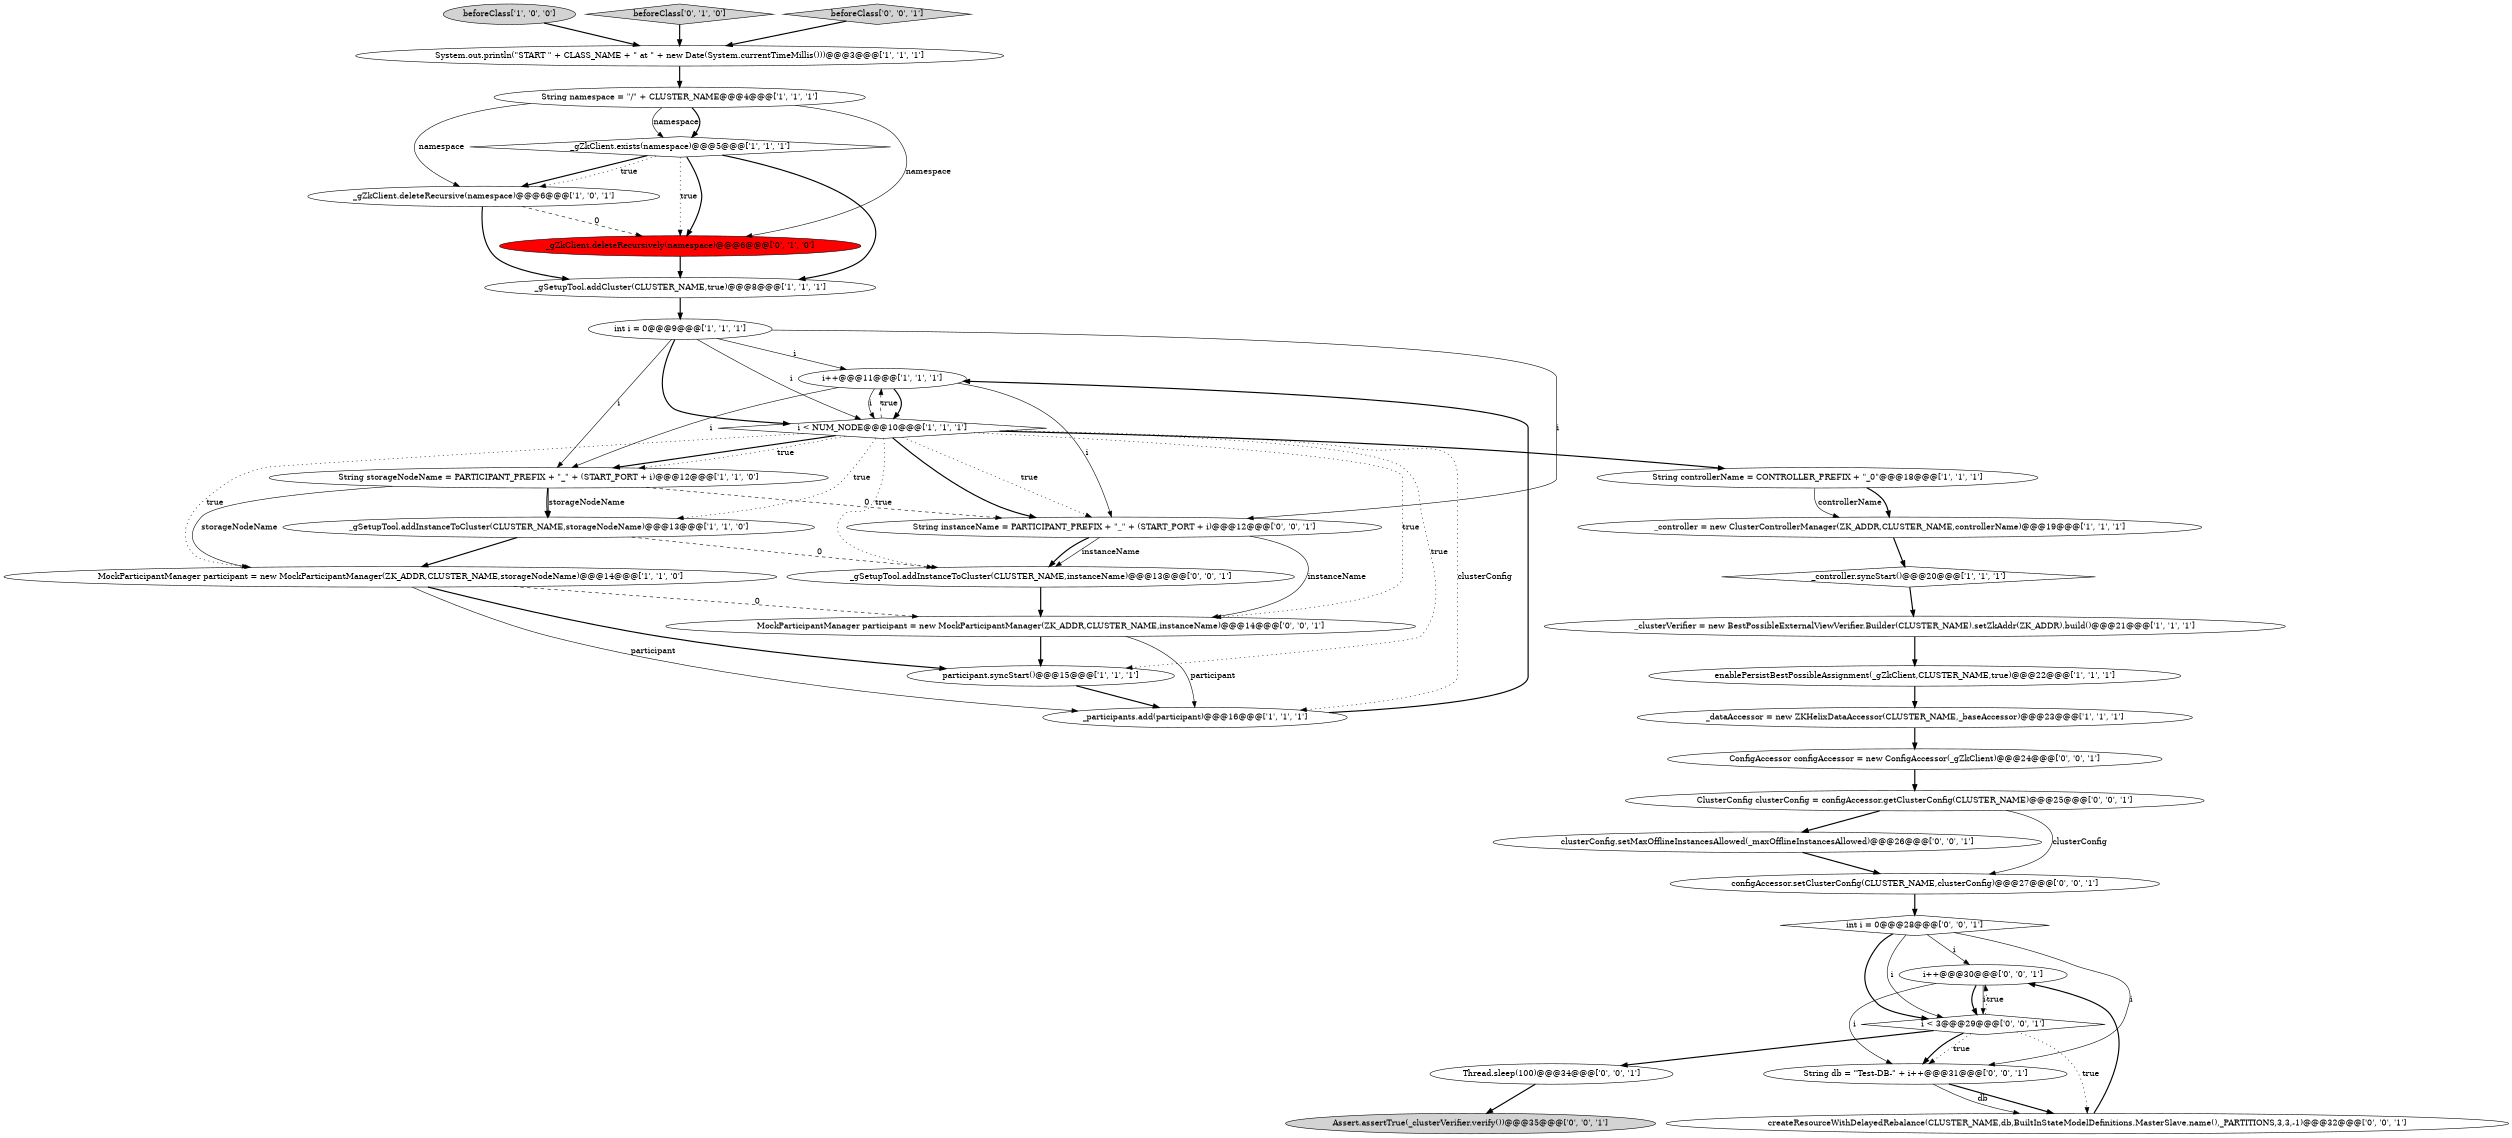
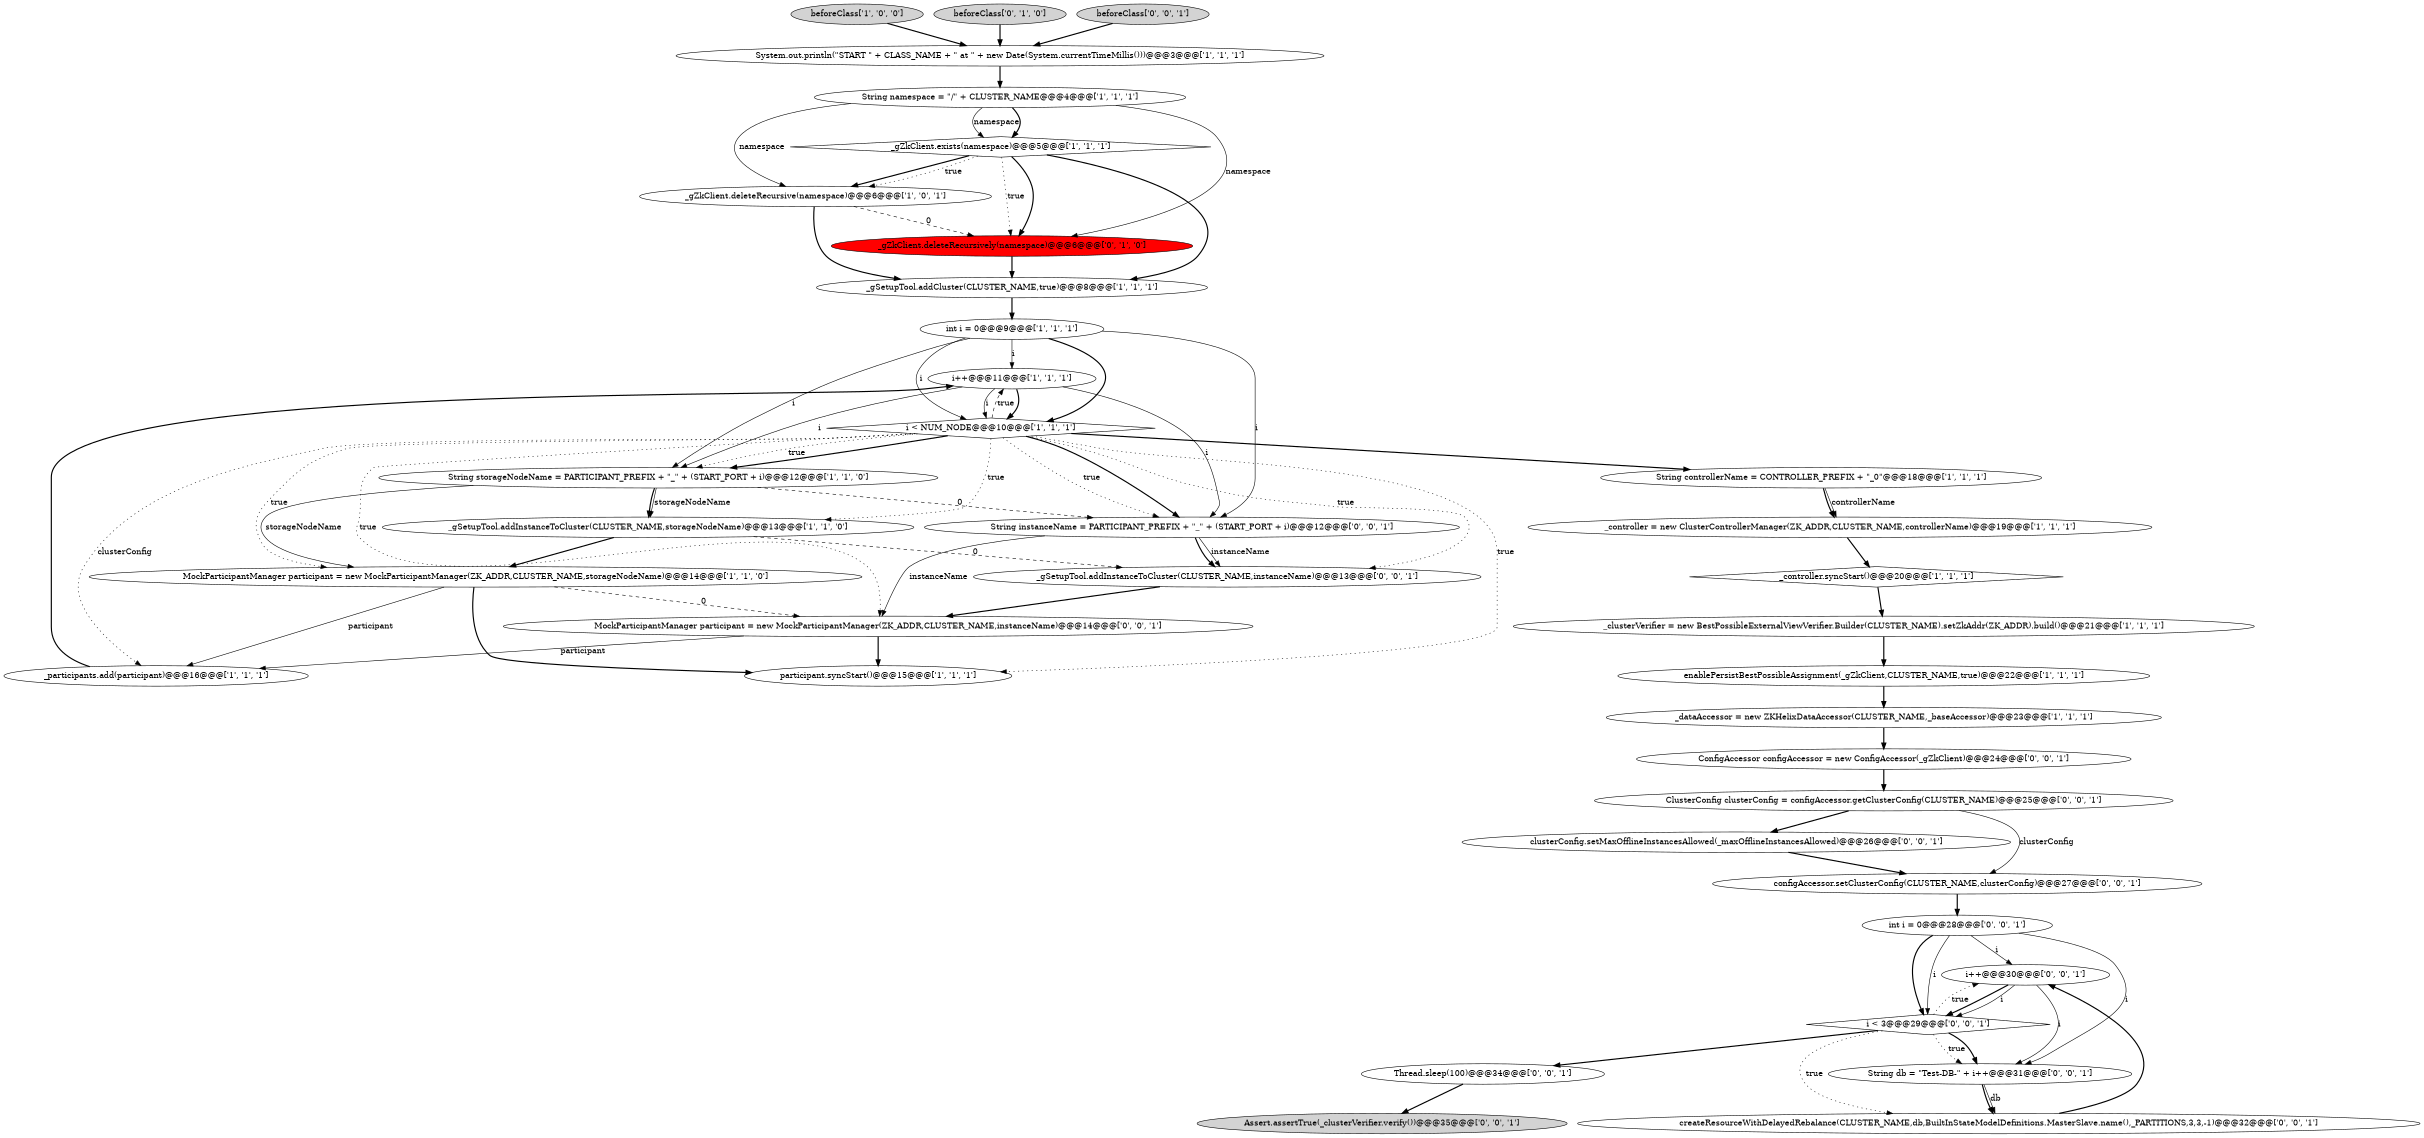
(680, 14) -> (1000, 14)
(877, 14) -> (1143, 14)
(1115, 696) -> none
(1915, 925) -> (1957, 925)
